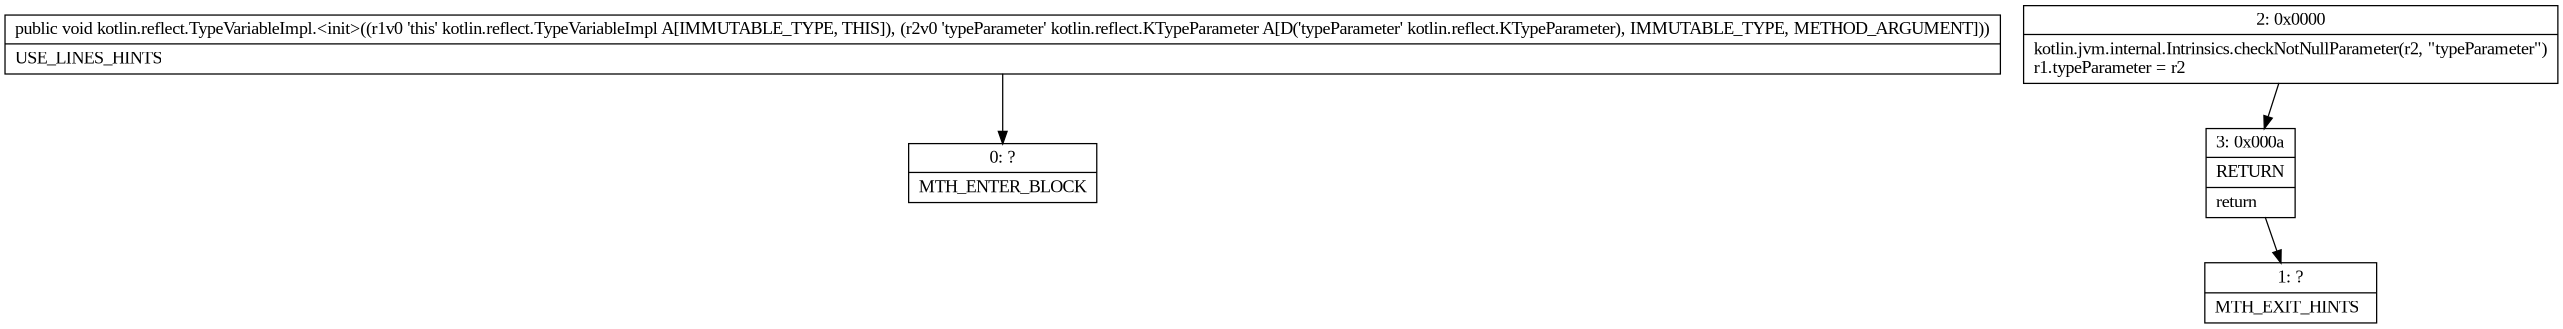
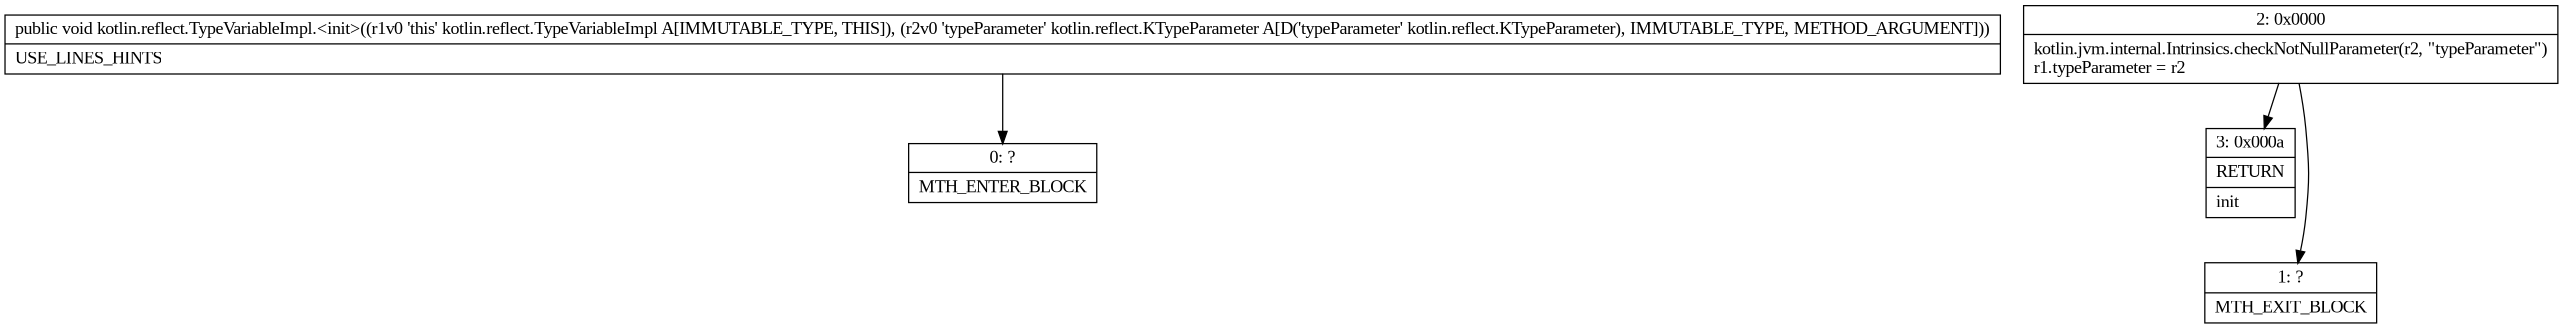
(2237, 202) -> (2228, 202)
(2271, 234) -> (2308, 167)
(2287, 307) -> (2291, 307)
